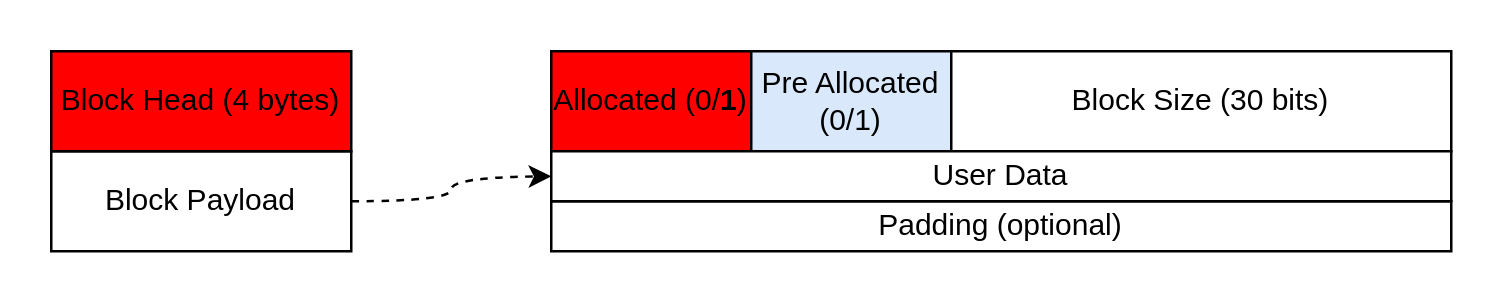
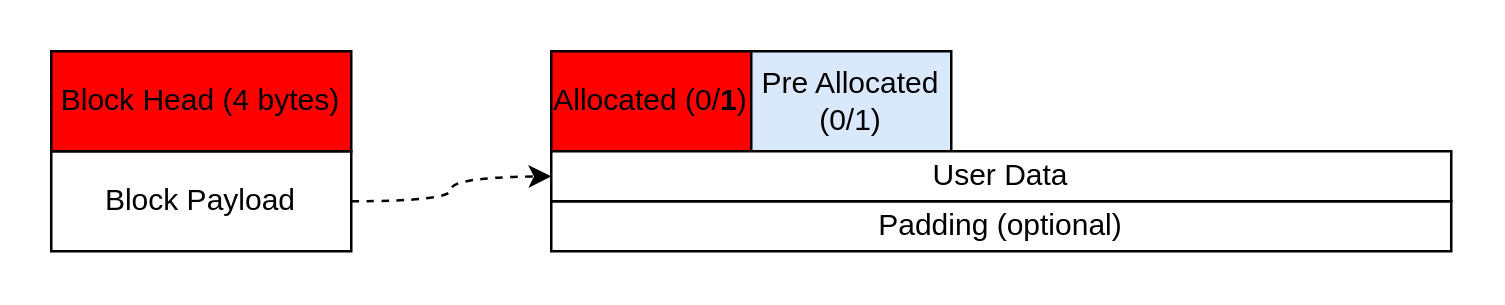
(1201, 101) -> none
